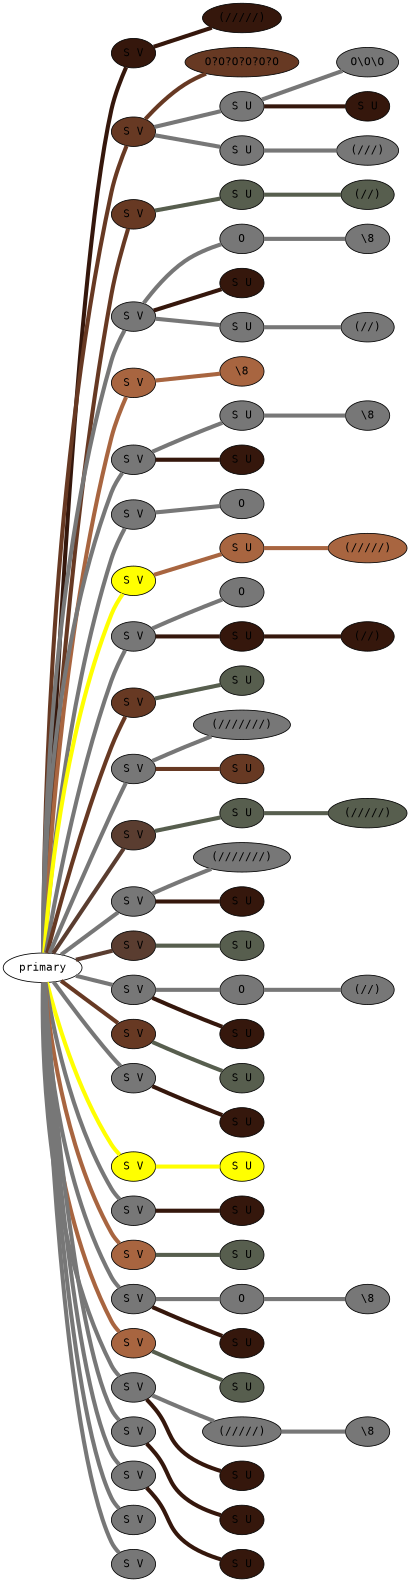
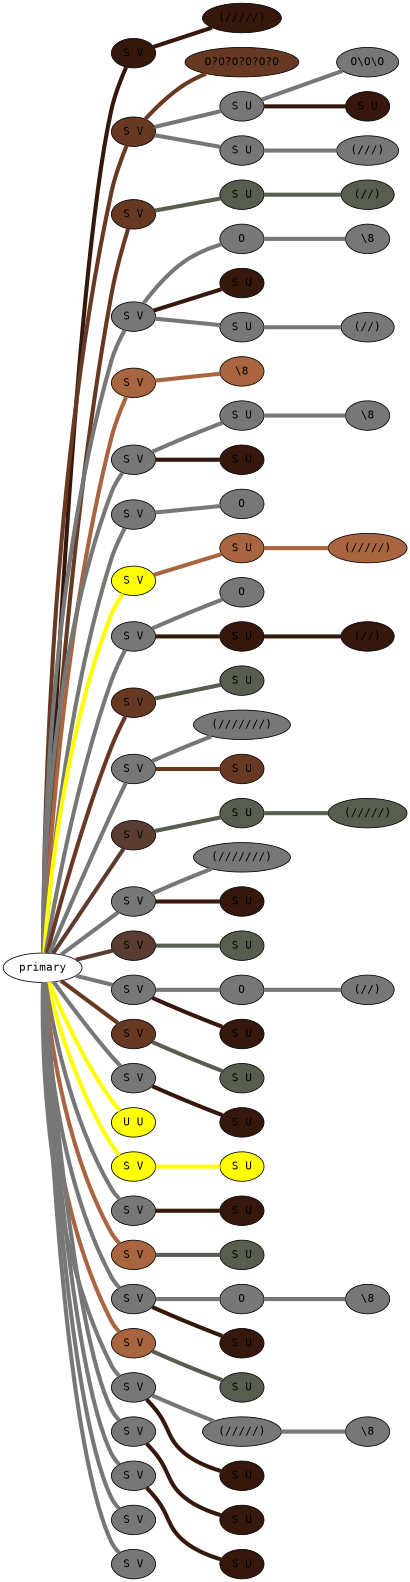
none -> (133, 1122)
